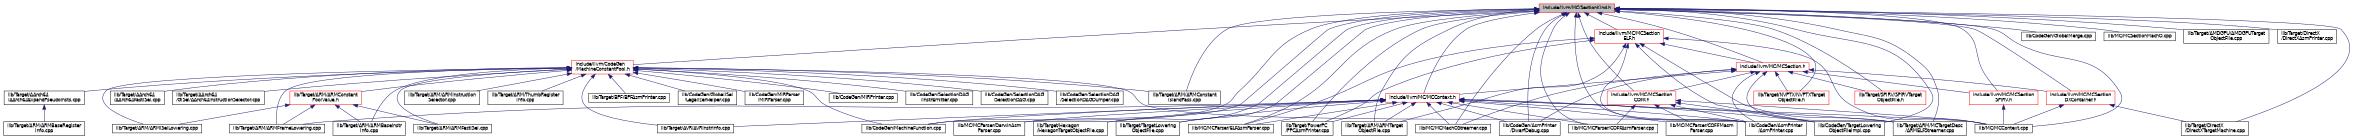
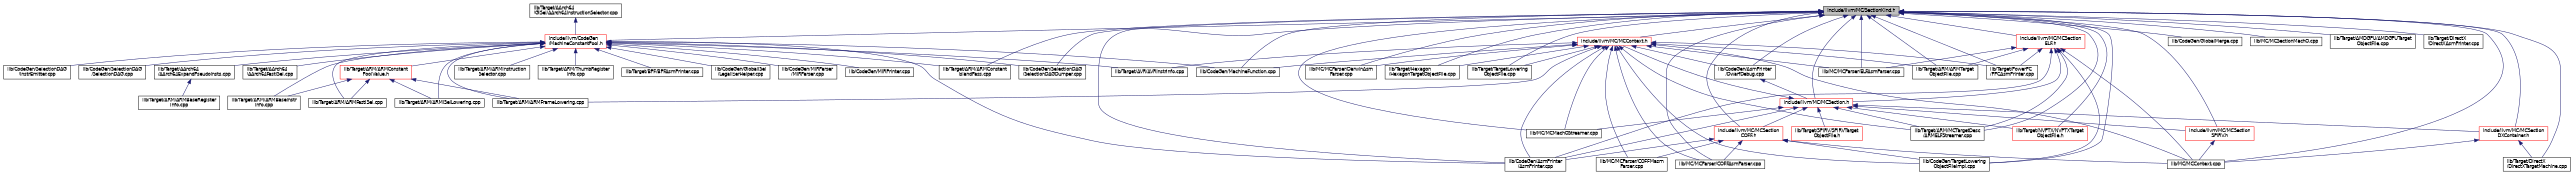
(1577, 8) -> (1861, 11)
(1759, 26) -> (1431, 18)
(415, 79) -> (576, 28)
(1632, 83) -> (1786, 90)
